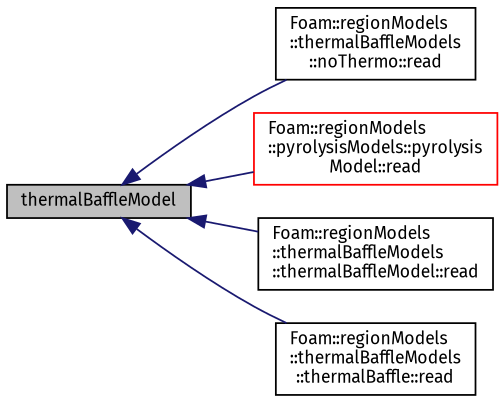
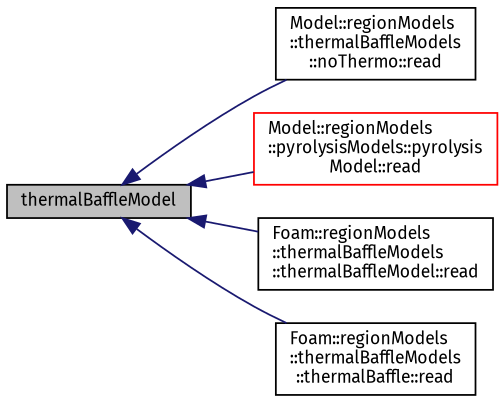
(376, 44) -> (376, 44)
(376, 149) -> (376, 149)
